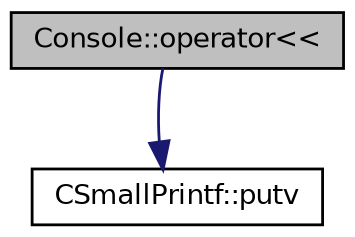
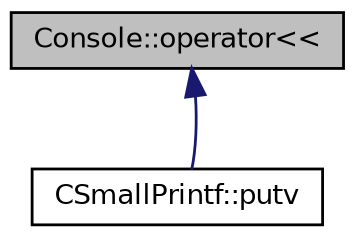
(159, 105) -> (196, 133)
